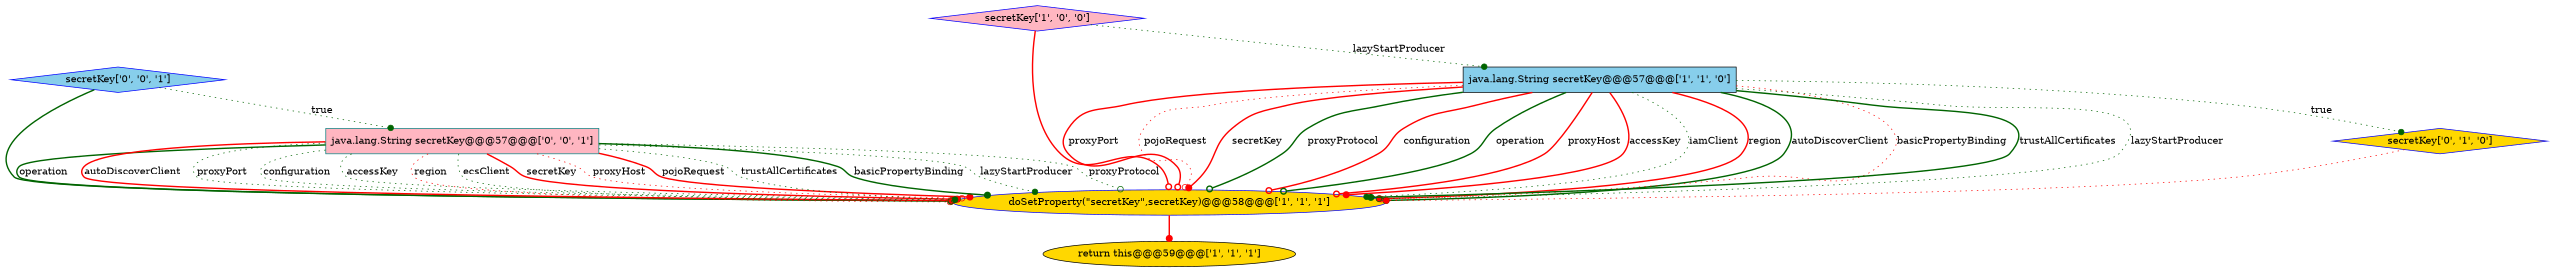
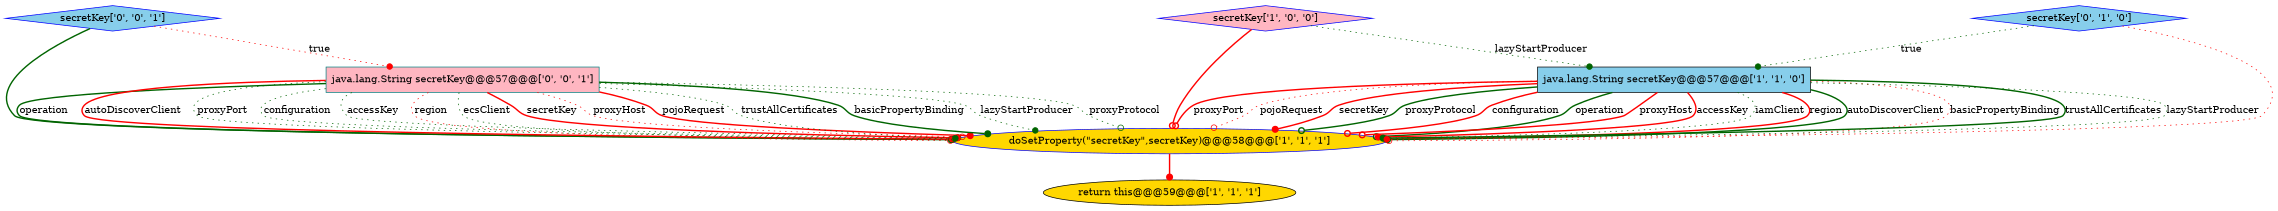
(2069, 92) -> (1897, 46)
(274, 108) -> (270, 46)
(2440, 141) -> (2079, 18)
